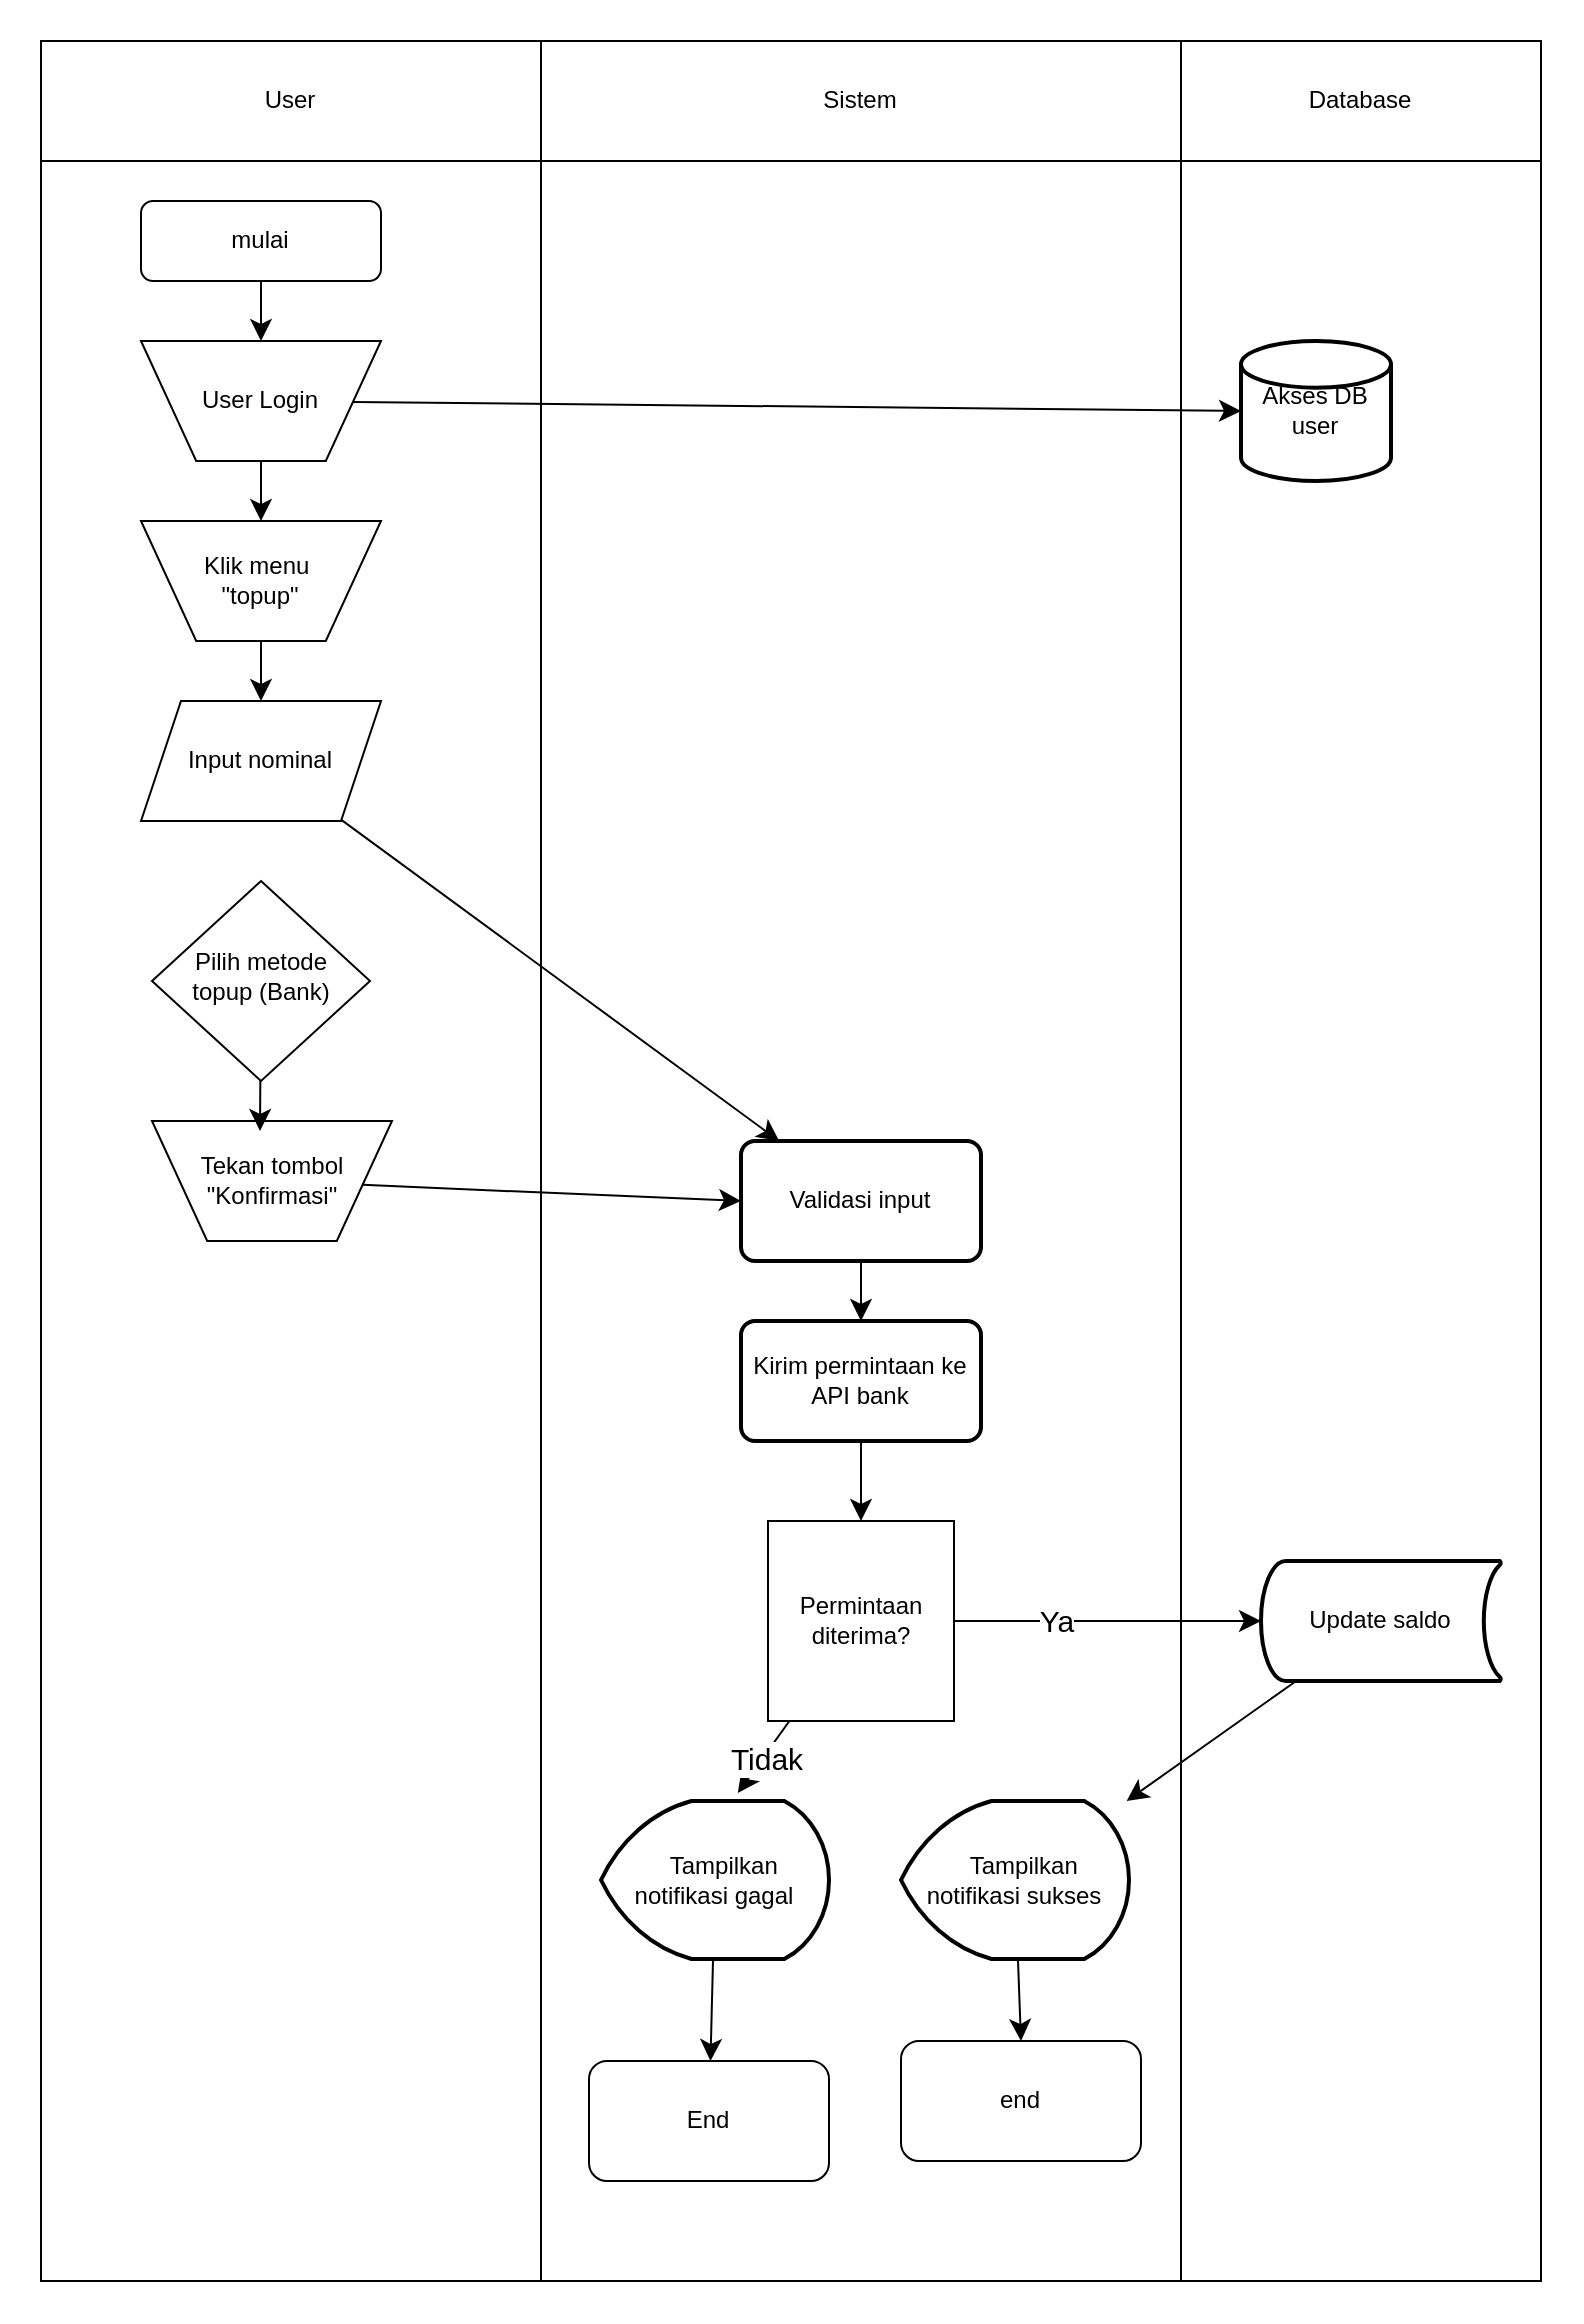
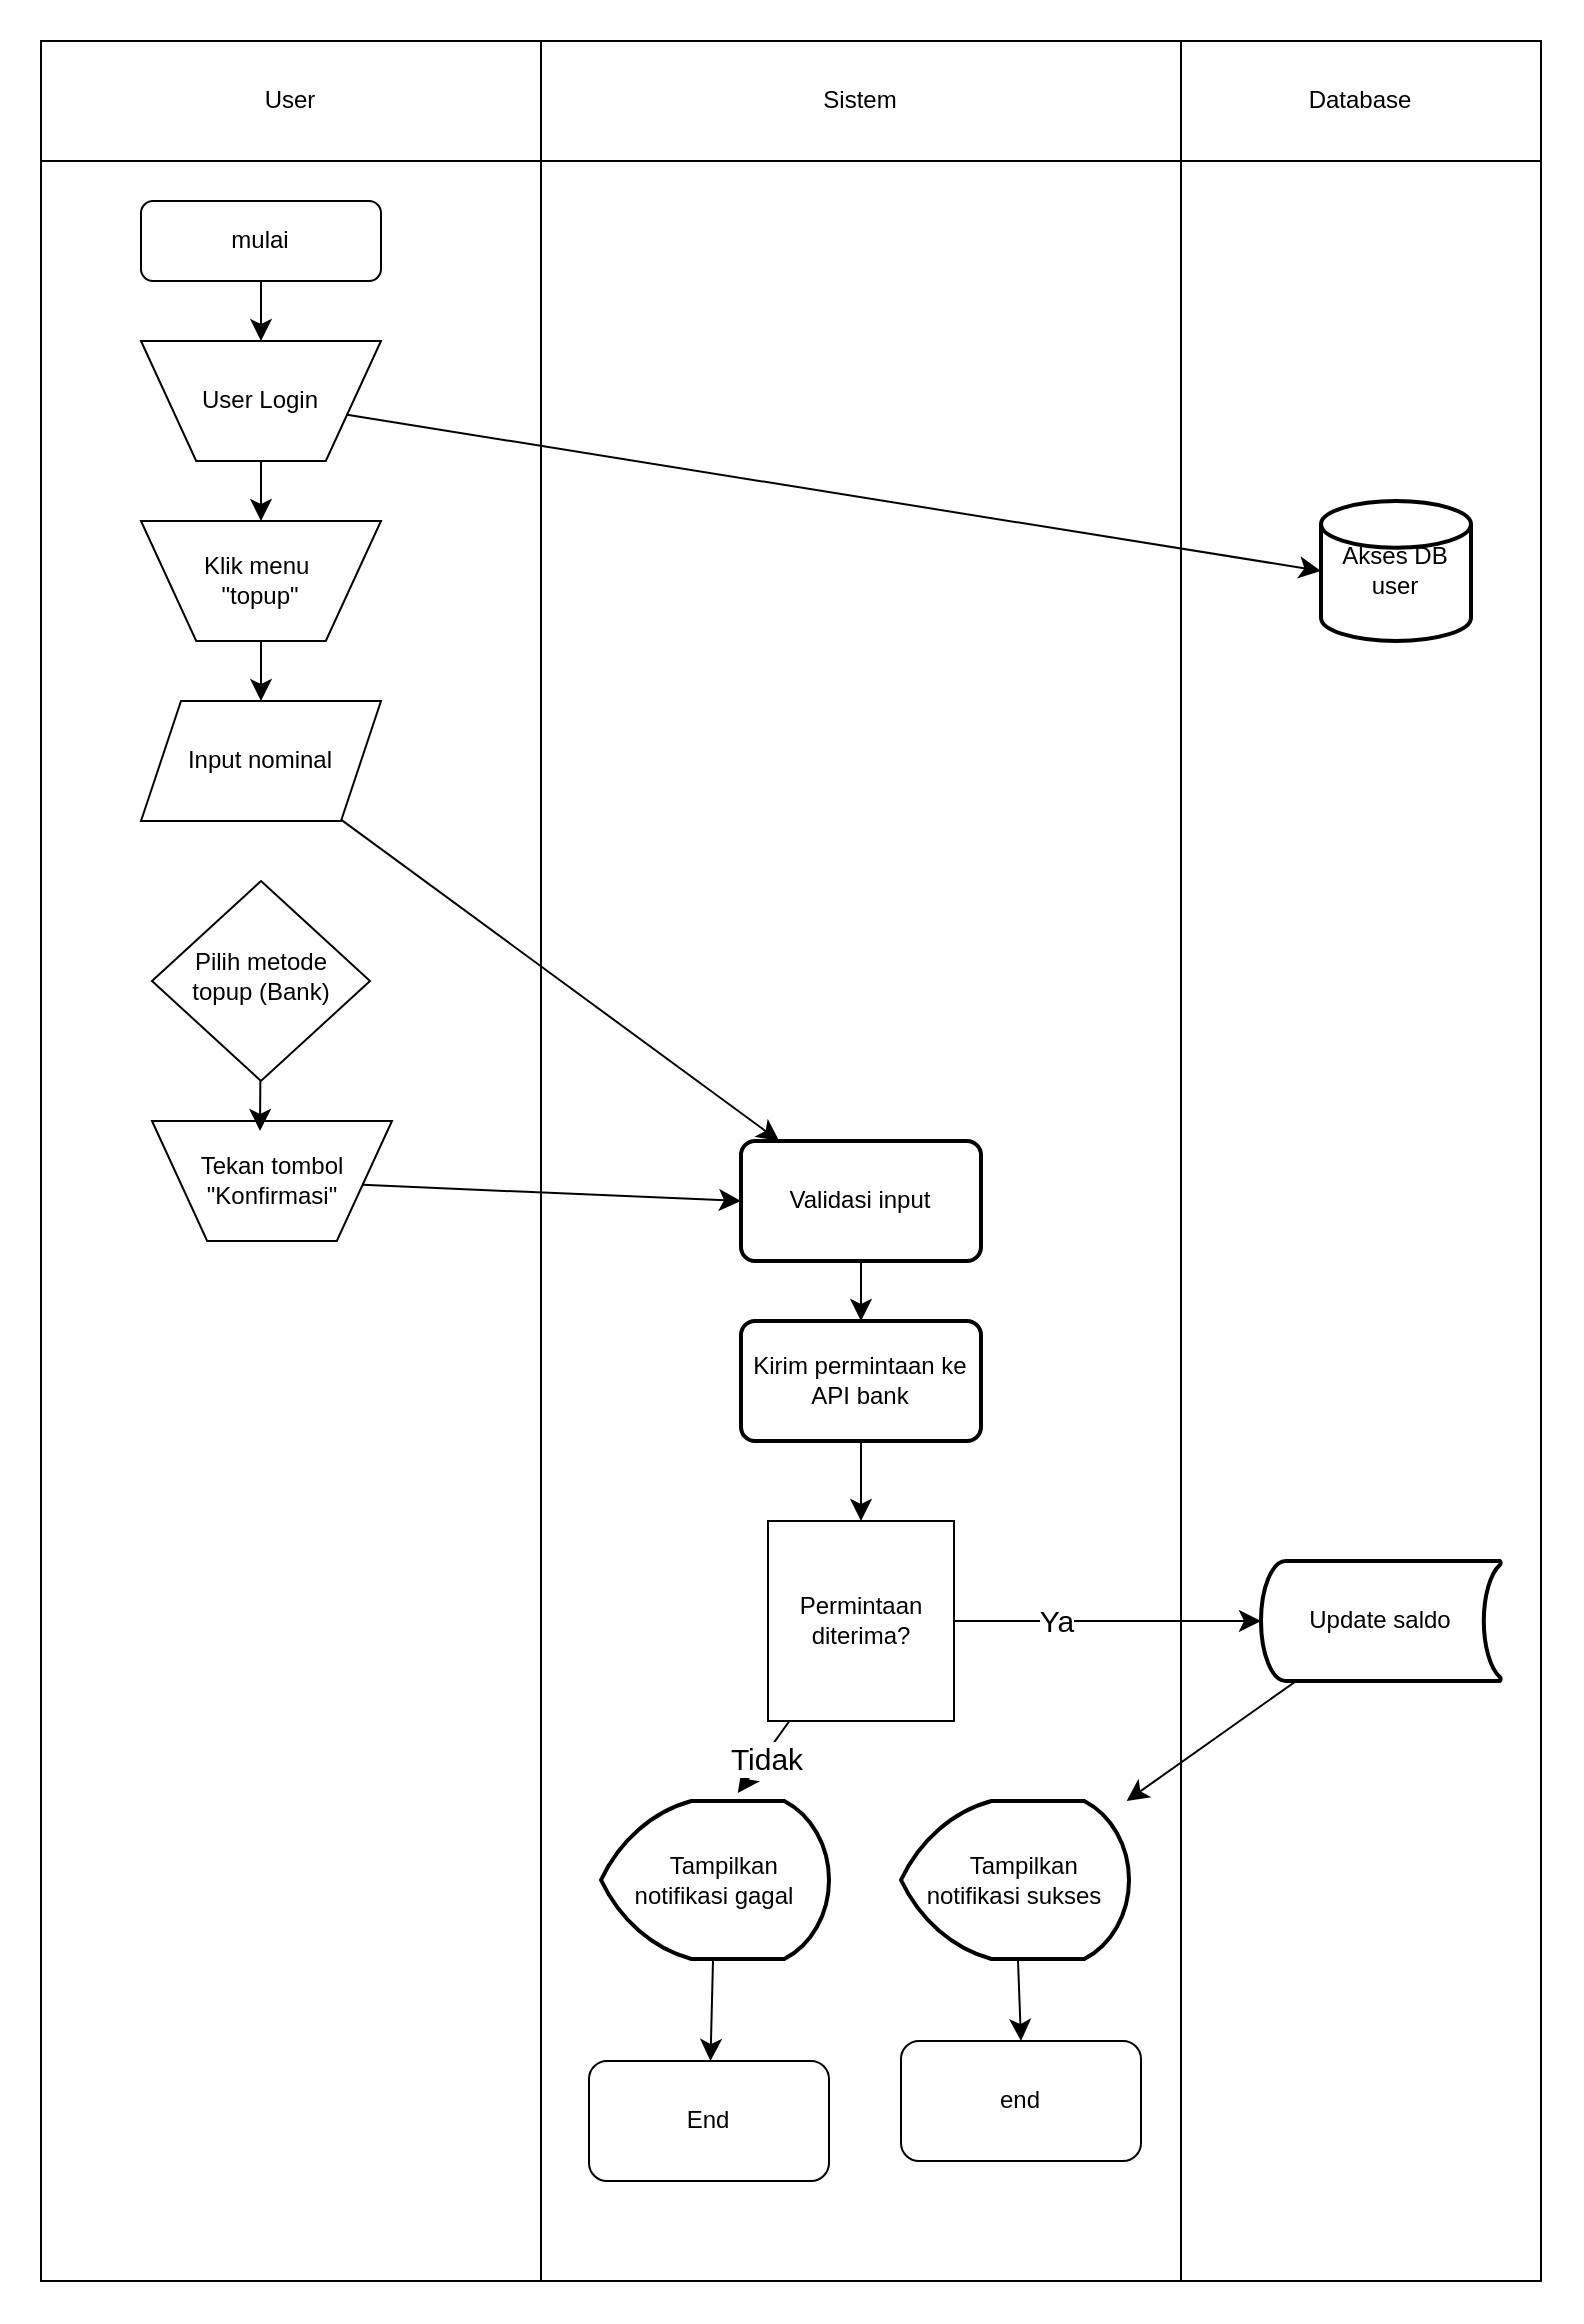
(1316, 411) -> (1396, 571)
